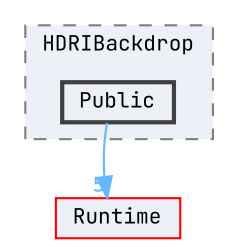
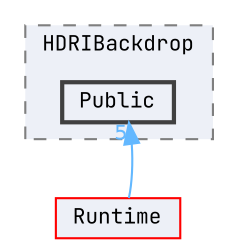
(104, 152) -> (132, 171)
